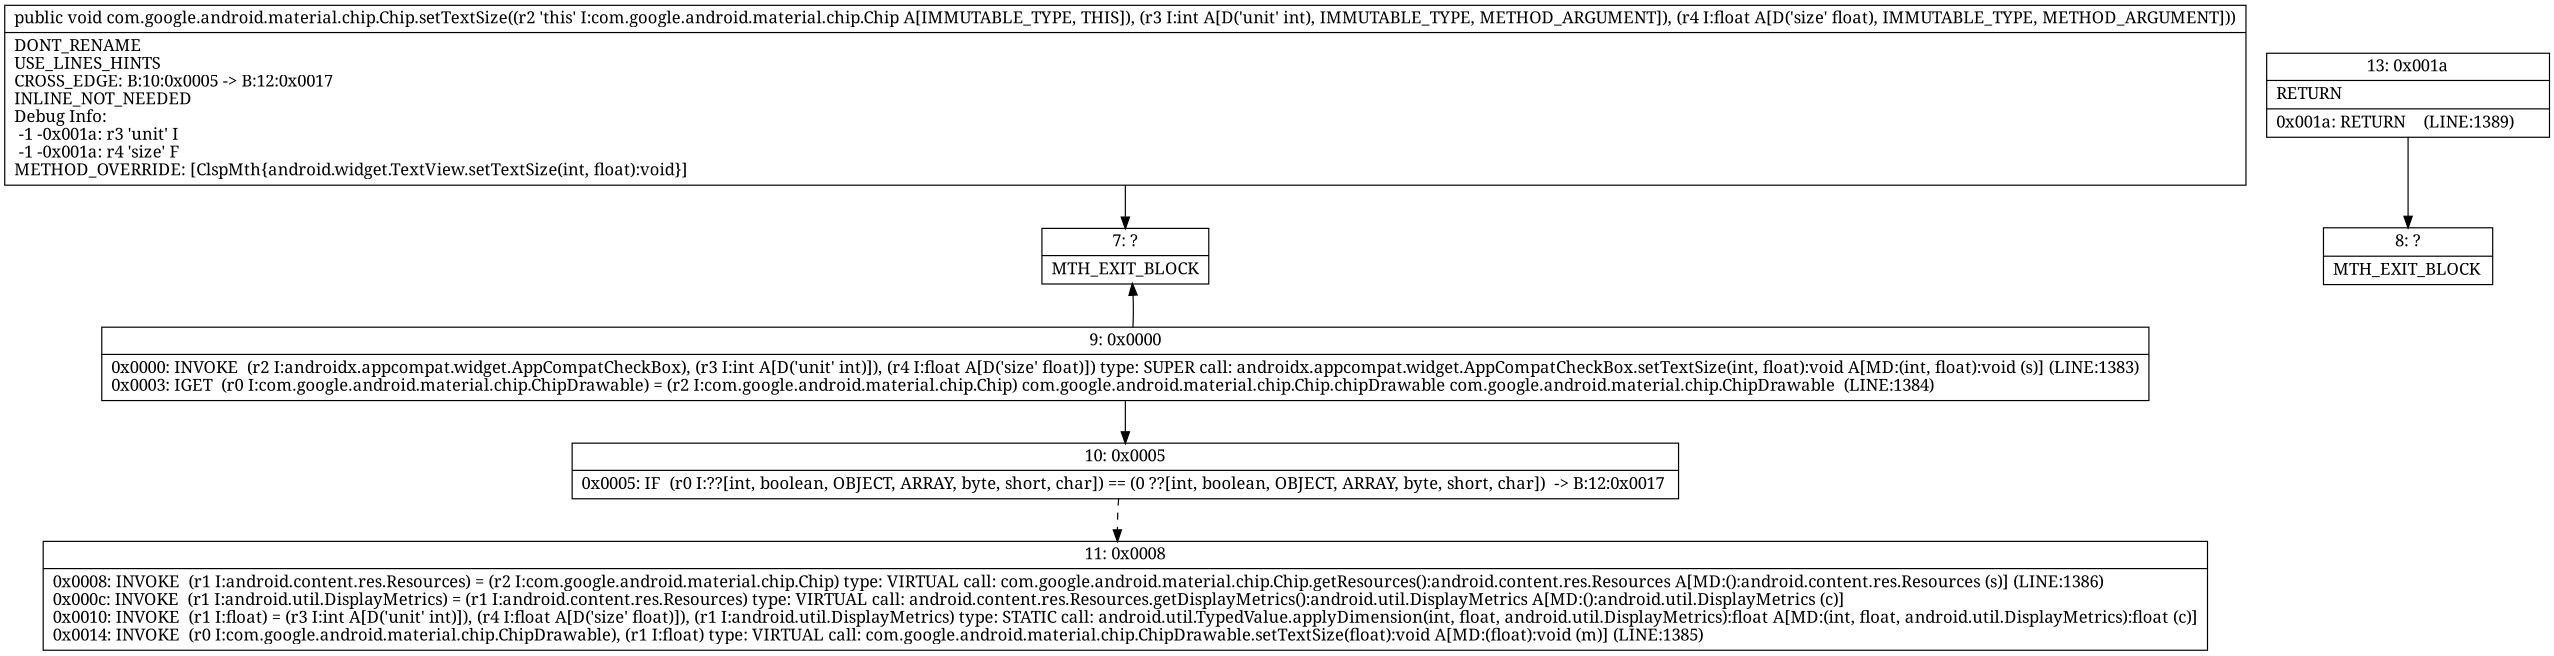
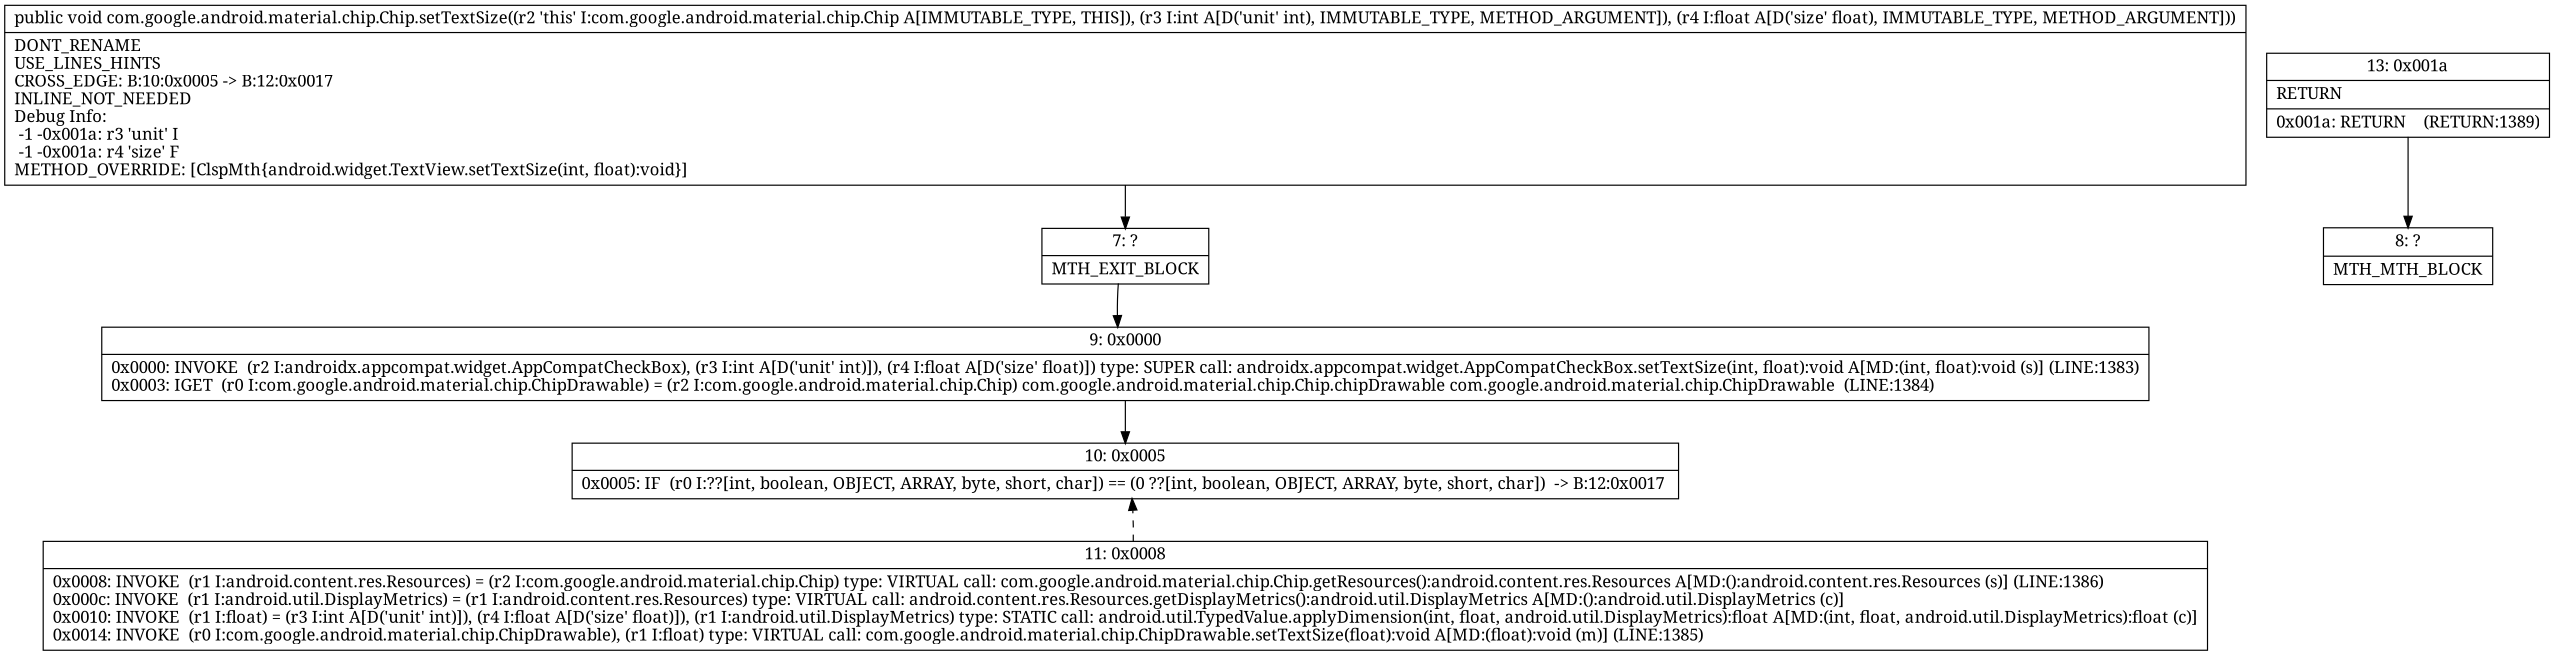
(2396, 122) -> (2408, 122)
(2407, 270) -> (2408, 270)
(1133, 311) -> (1118, 299)
(1118, 514) -> (1133, 526)
